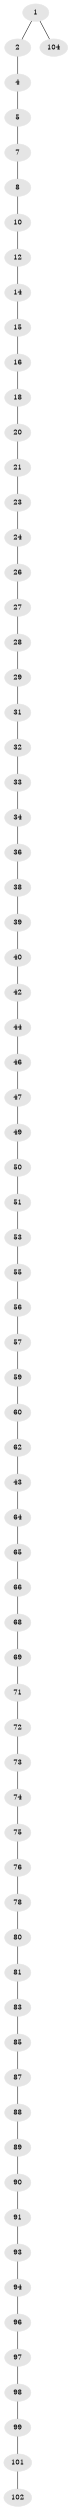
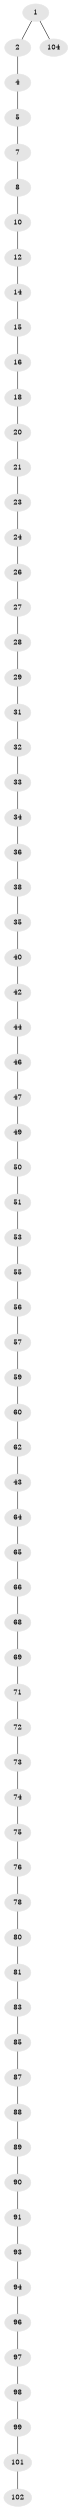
(18, 923) -> (18, 923)
